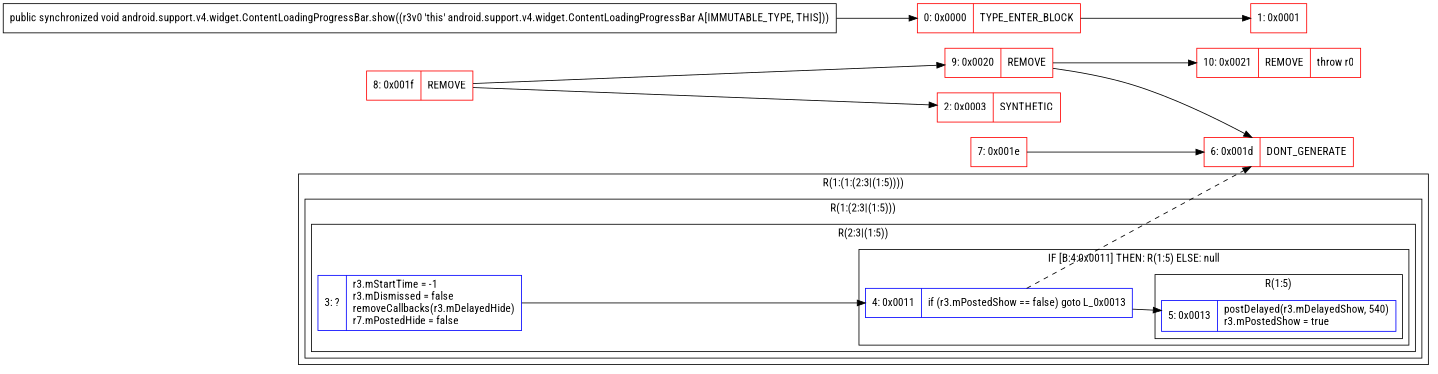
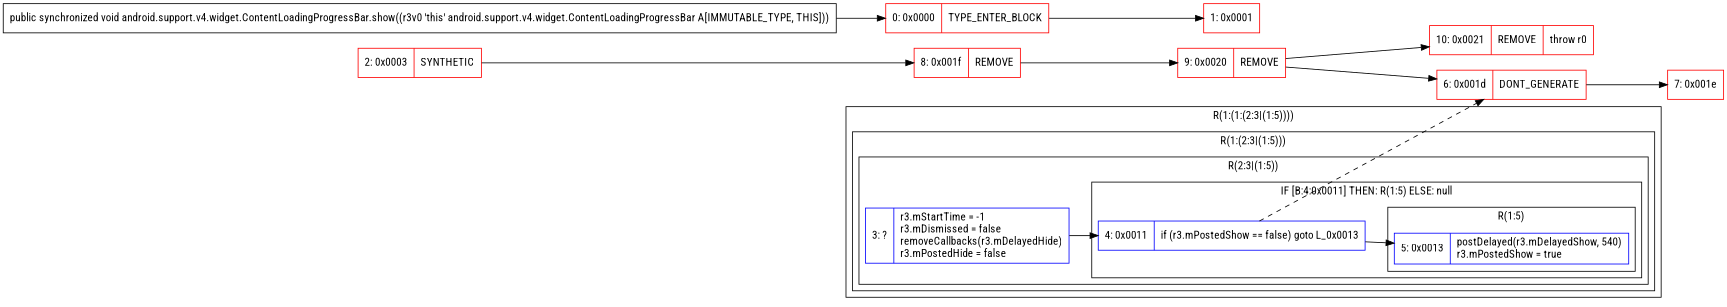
(701, 96) -> (694, 63)
(1111, 152) -> (1623, 85)
(406, 321) -> (953, 253)
